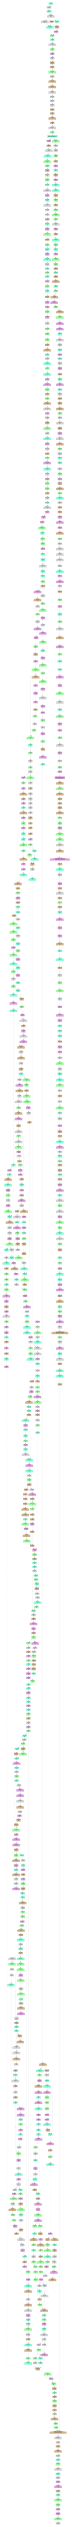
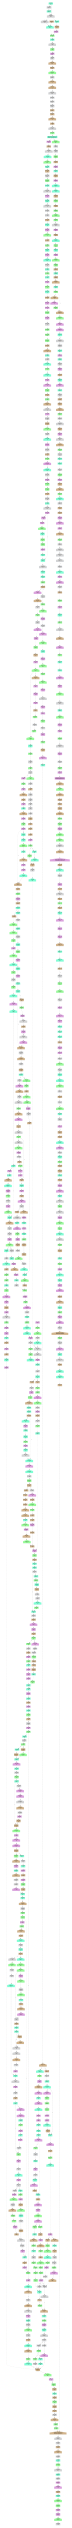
(52, 63) -> (52, 63)
(28, 1702) -> (28, 1703)
